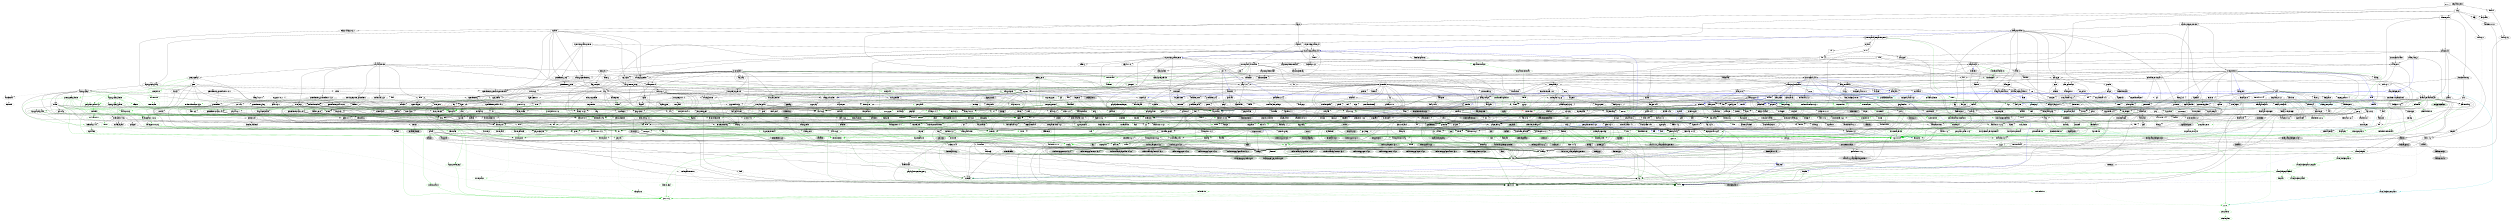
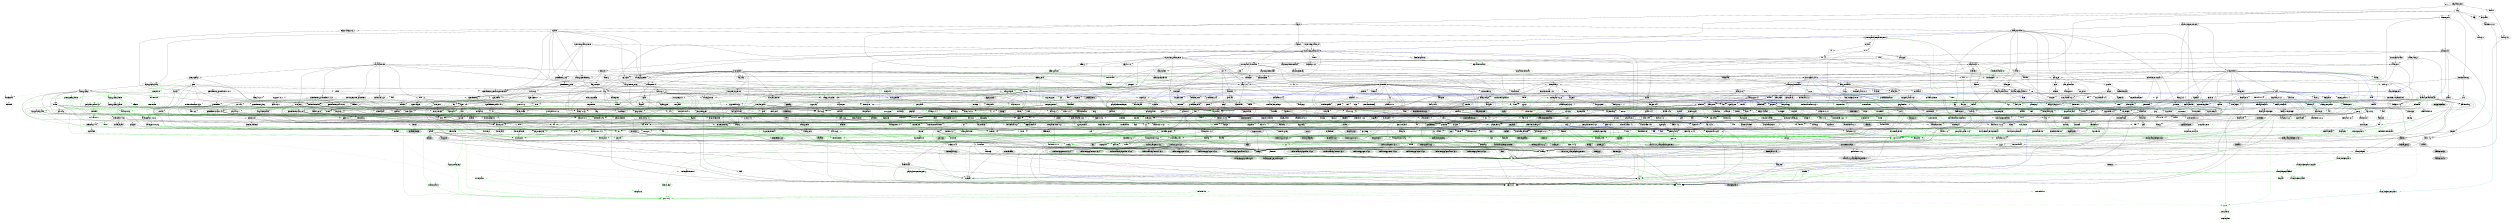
none -> (1054, 71)
